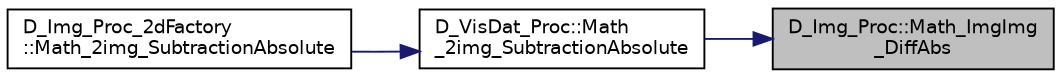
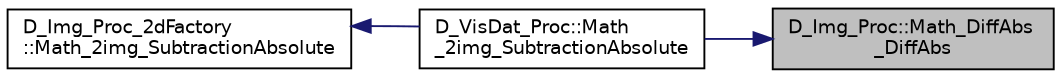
(913, 39) -> (913, 39)
(376, 52) -> (395, 26)
